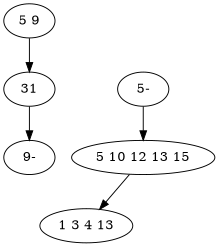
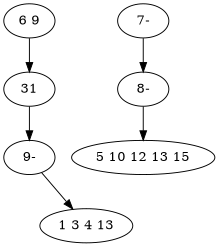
(29, 21) -> (29, 21)
none -> (143, 21)
(143, 89) -> (143, 89)
(118, 188) -> (54, 187)
